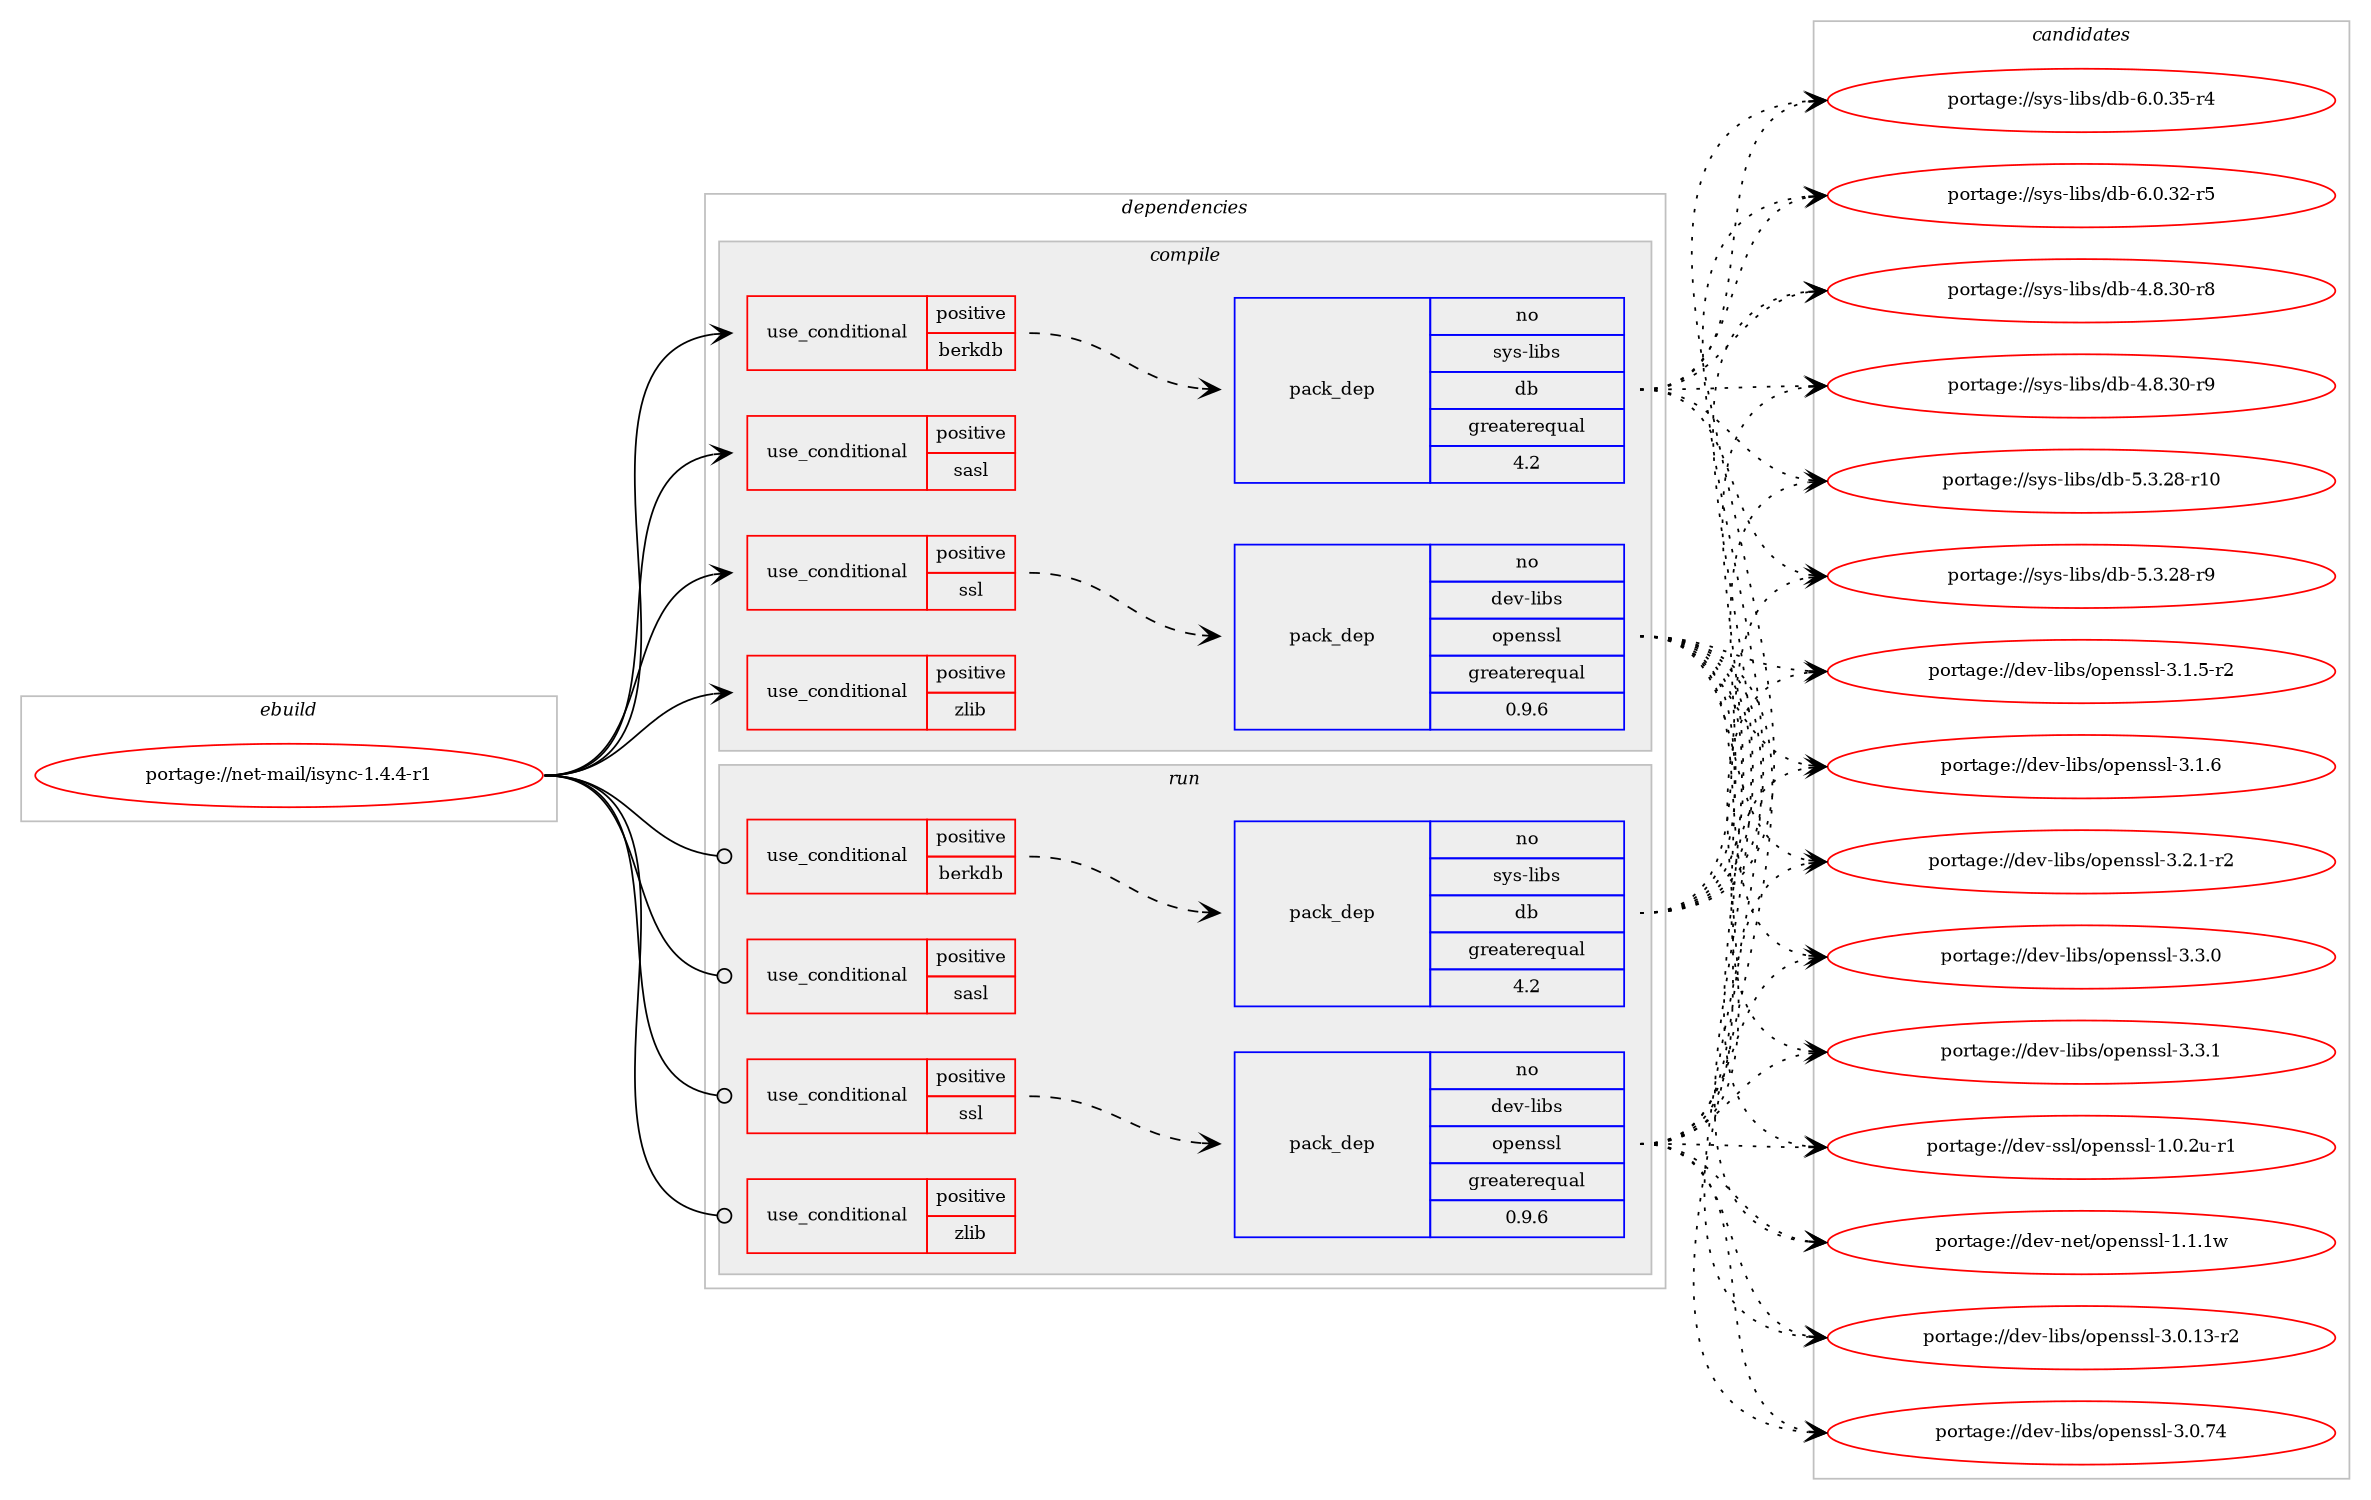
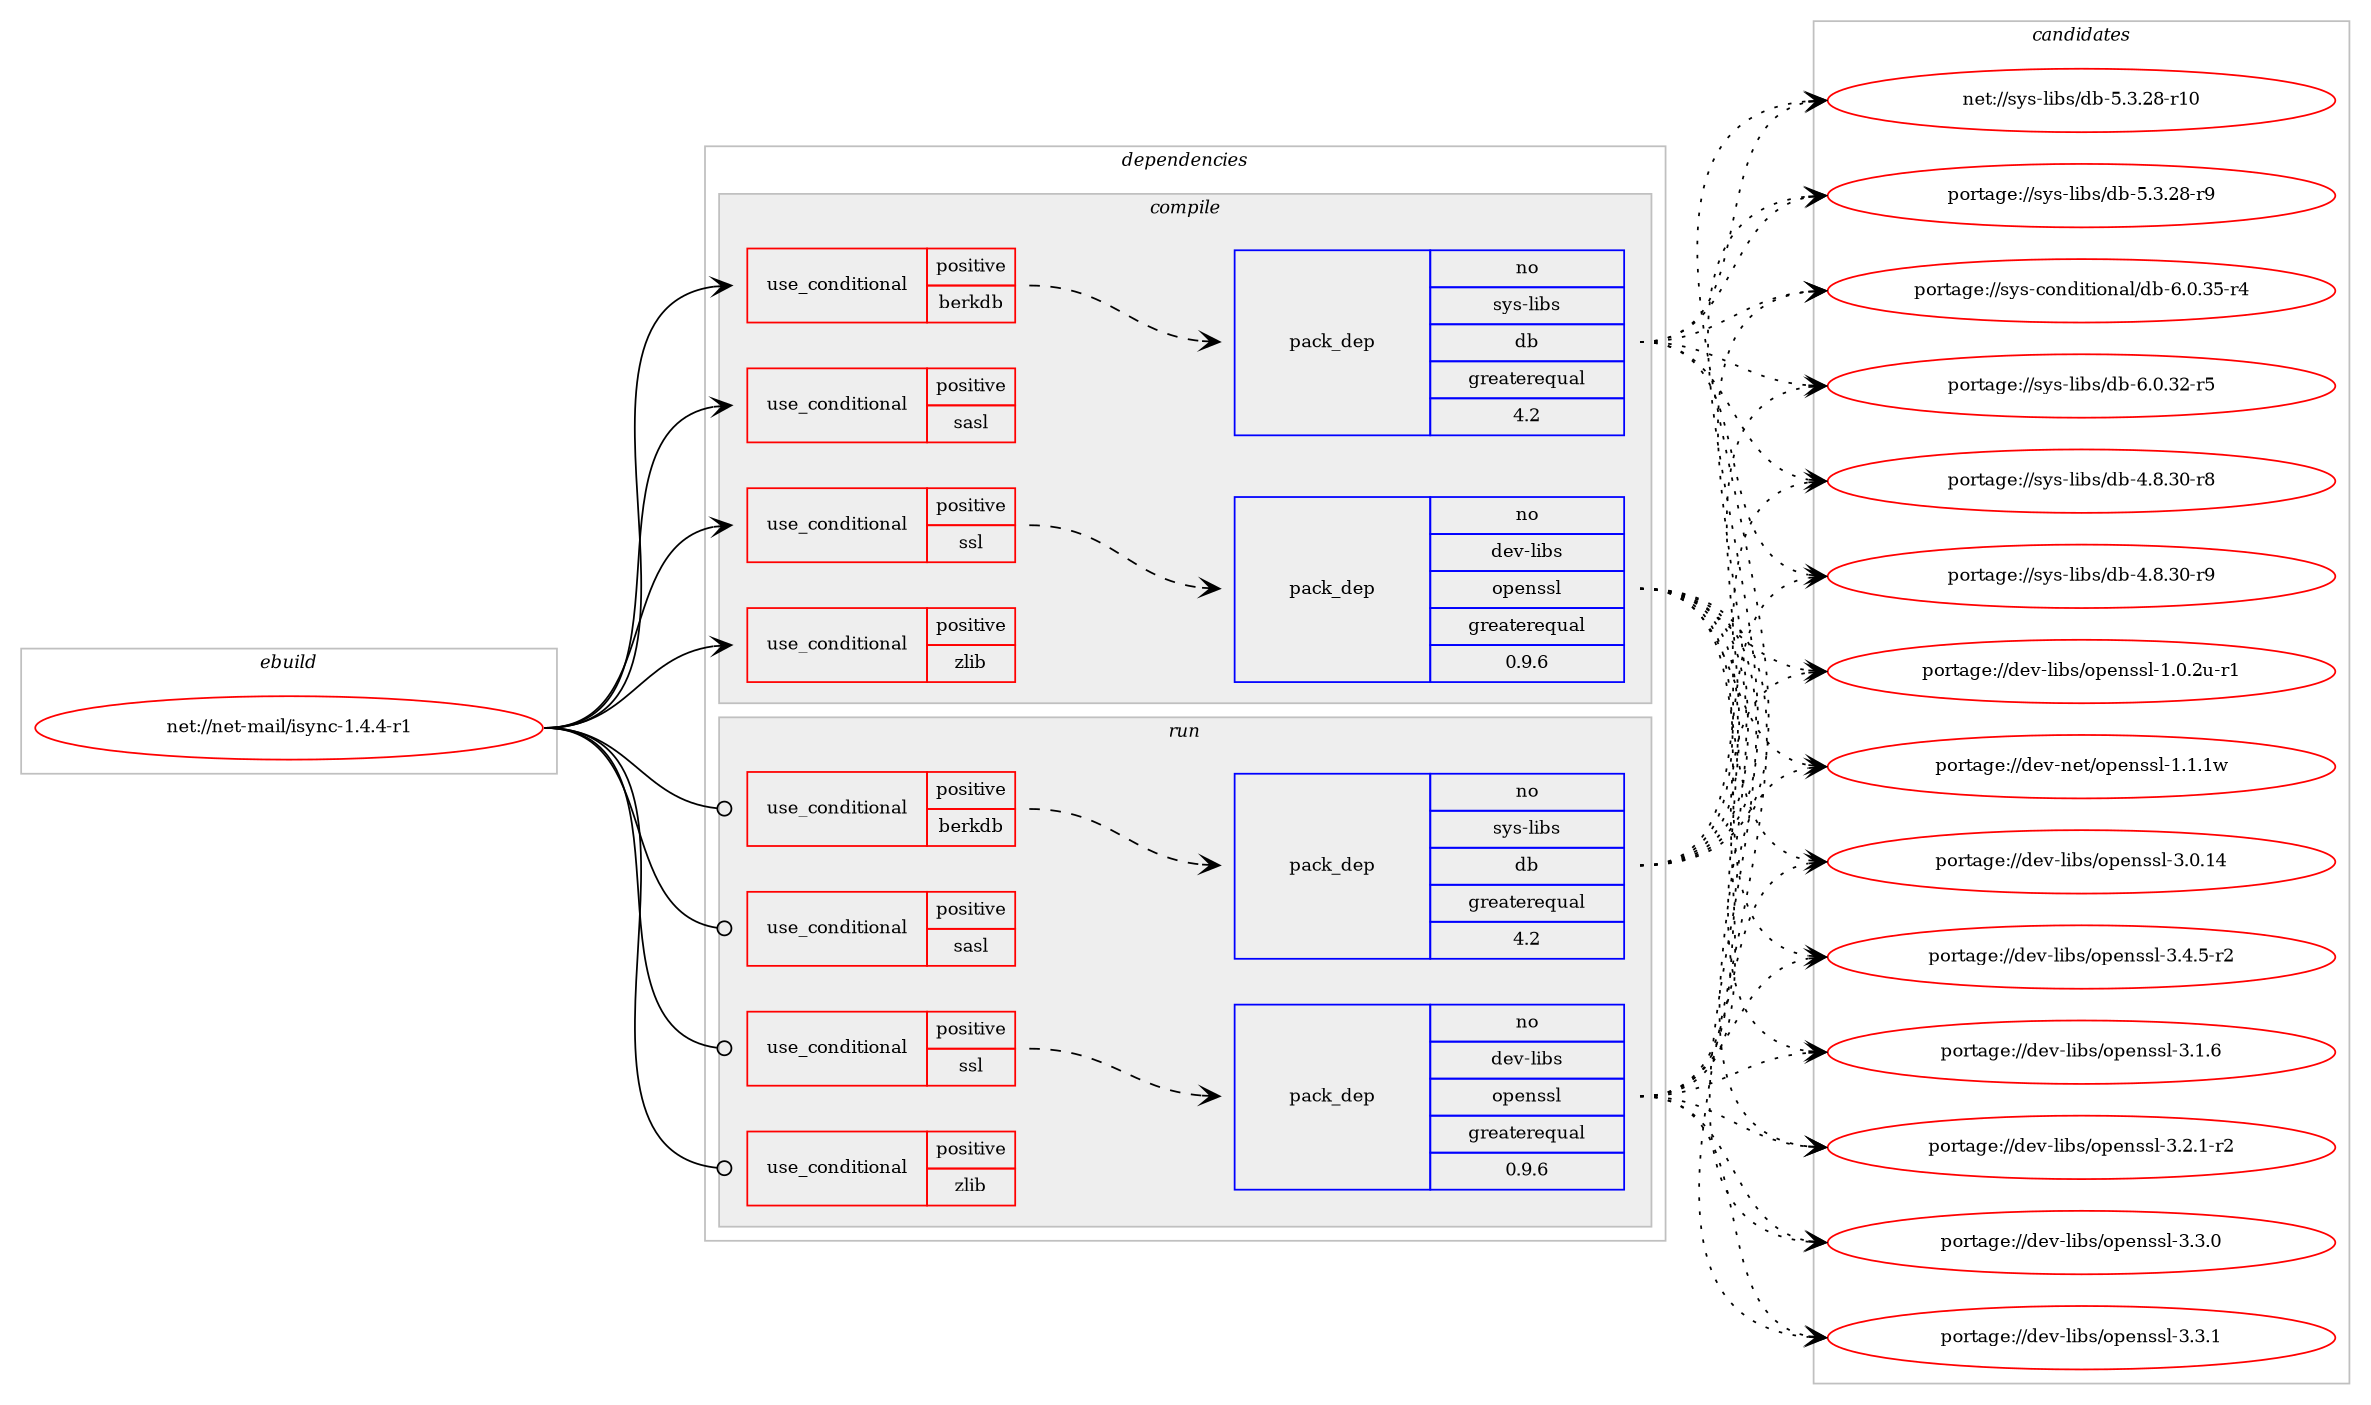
(2082, 100) -> (2082, 291)
(2082, 481) -> (2082, 100)
(2082, 672) -> (2082, 957)
(289, 776) -> (289, 728)
(2082, 1147) -> (2082, 672)
(2082, 1338) -> none
(2082, 1433) -> (2082, 862)
